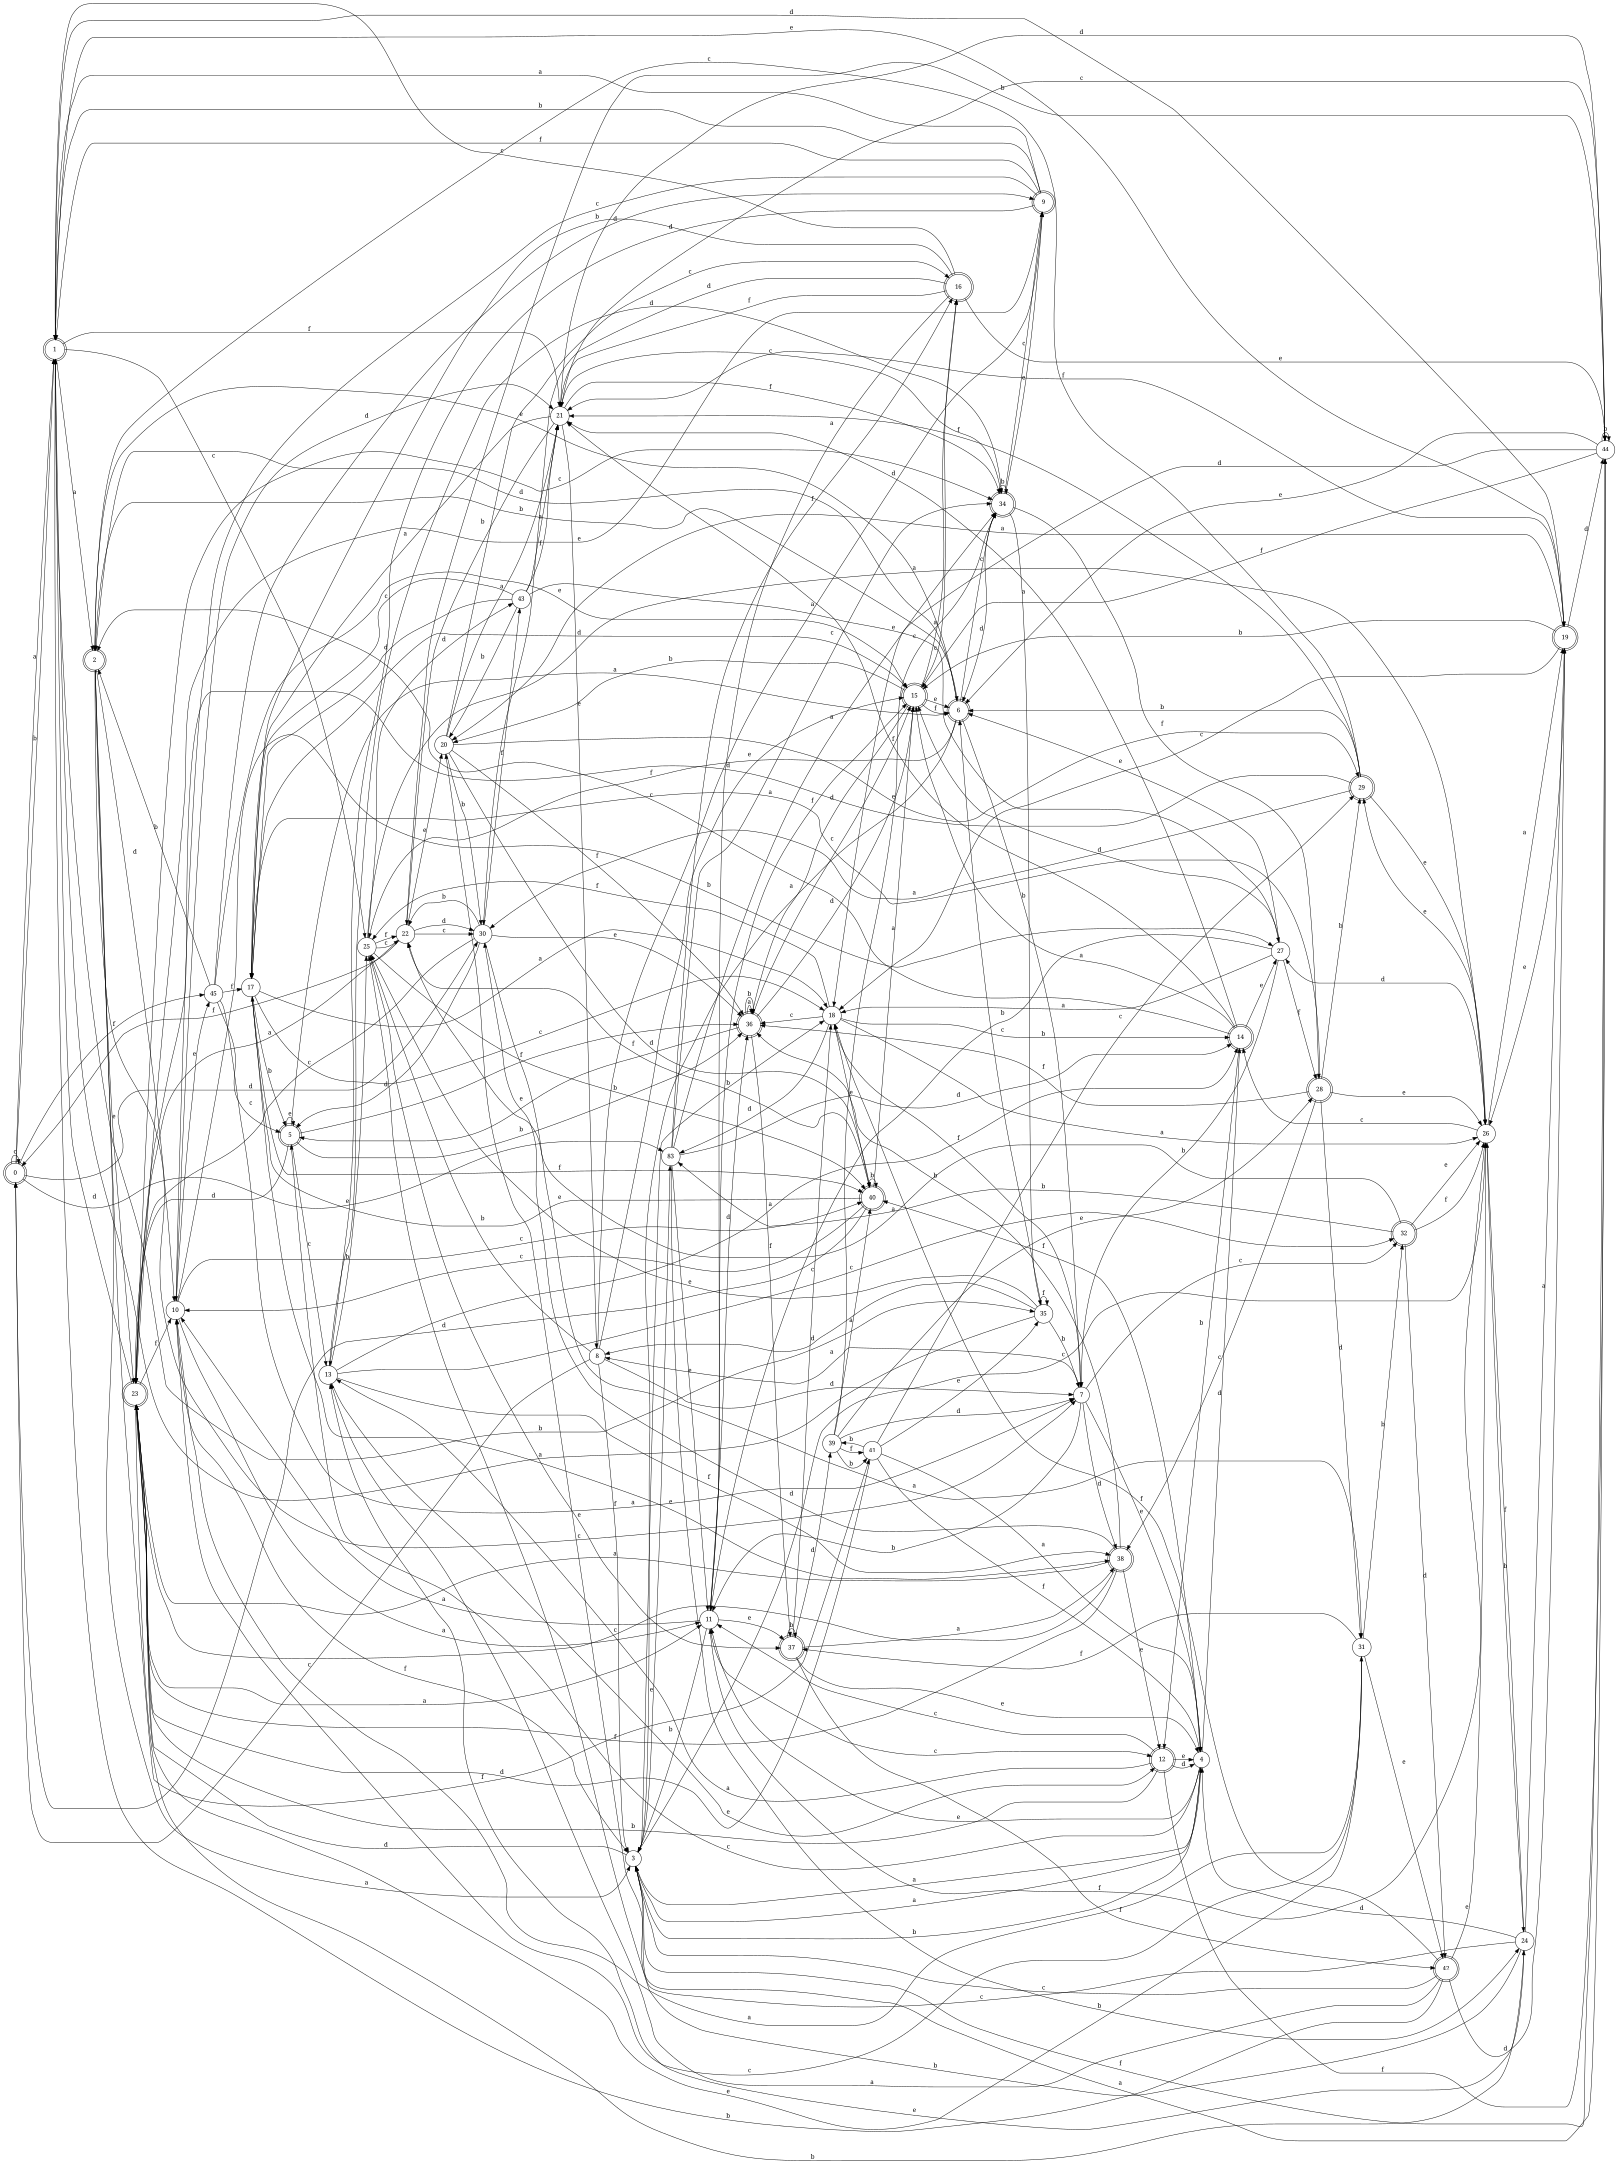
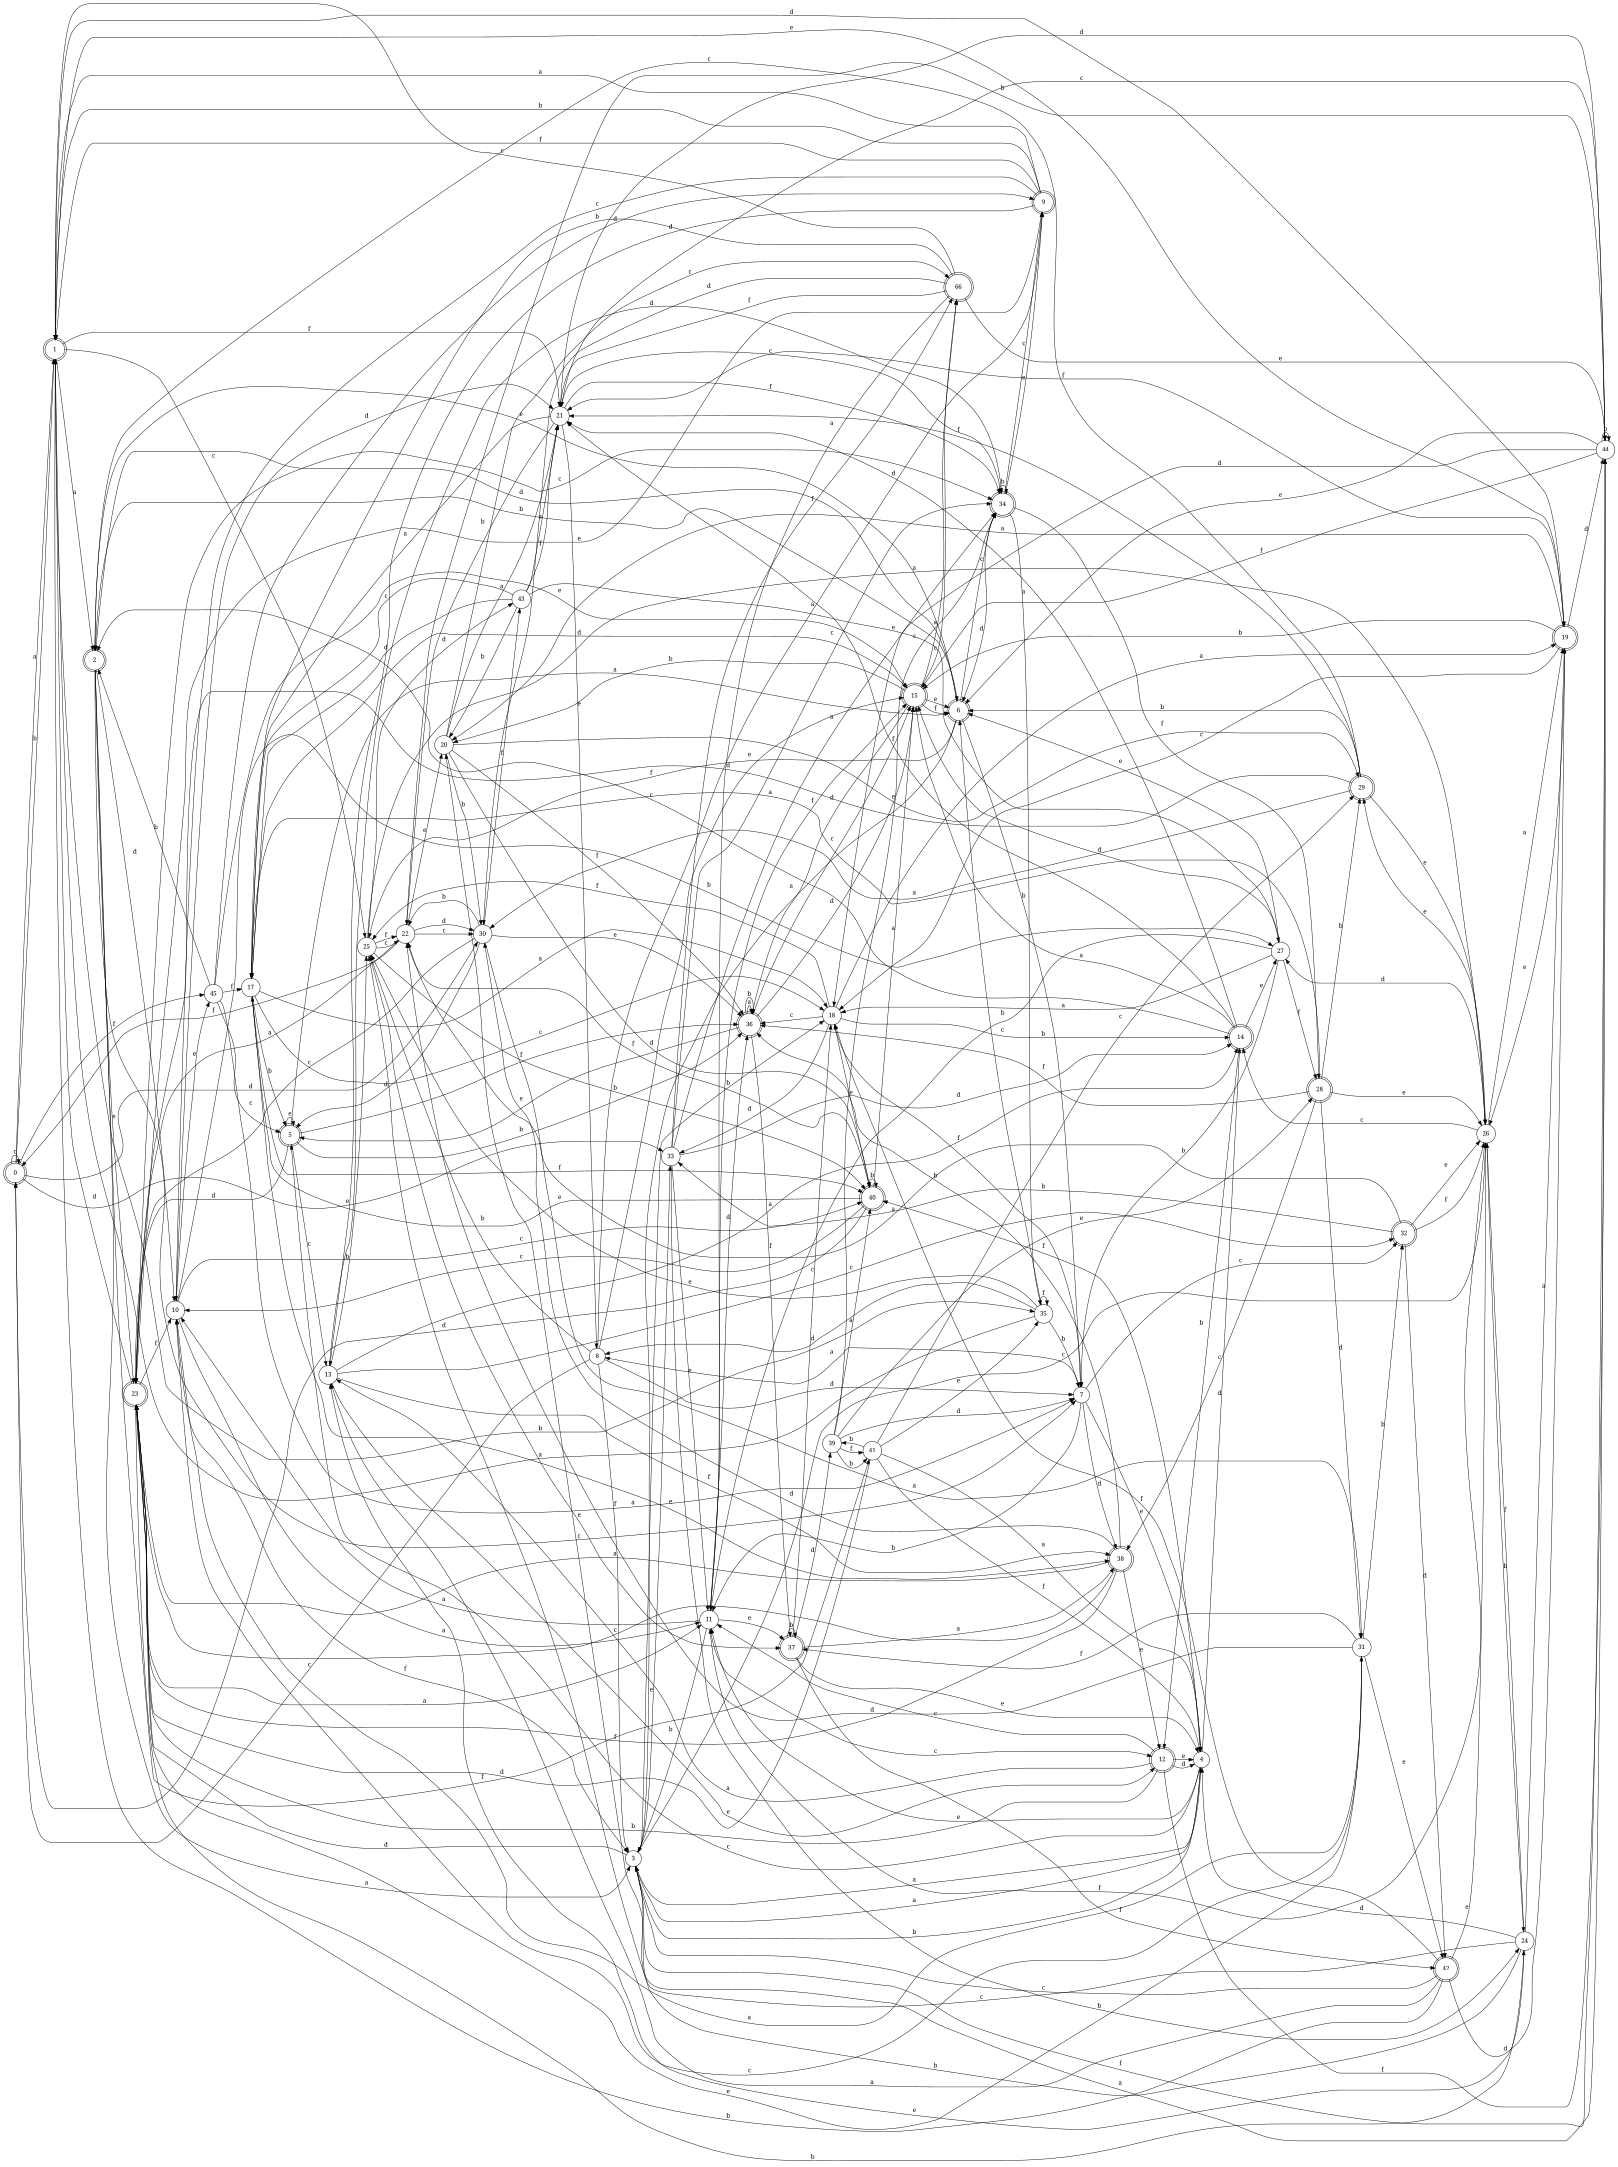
(959, 287) -> (959, 287)
(1144, 1135) -> (1117, 683)
(671, 1156) -> (671, 1156)
none -> (667, 1627)
